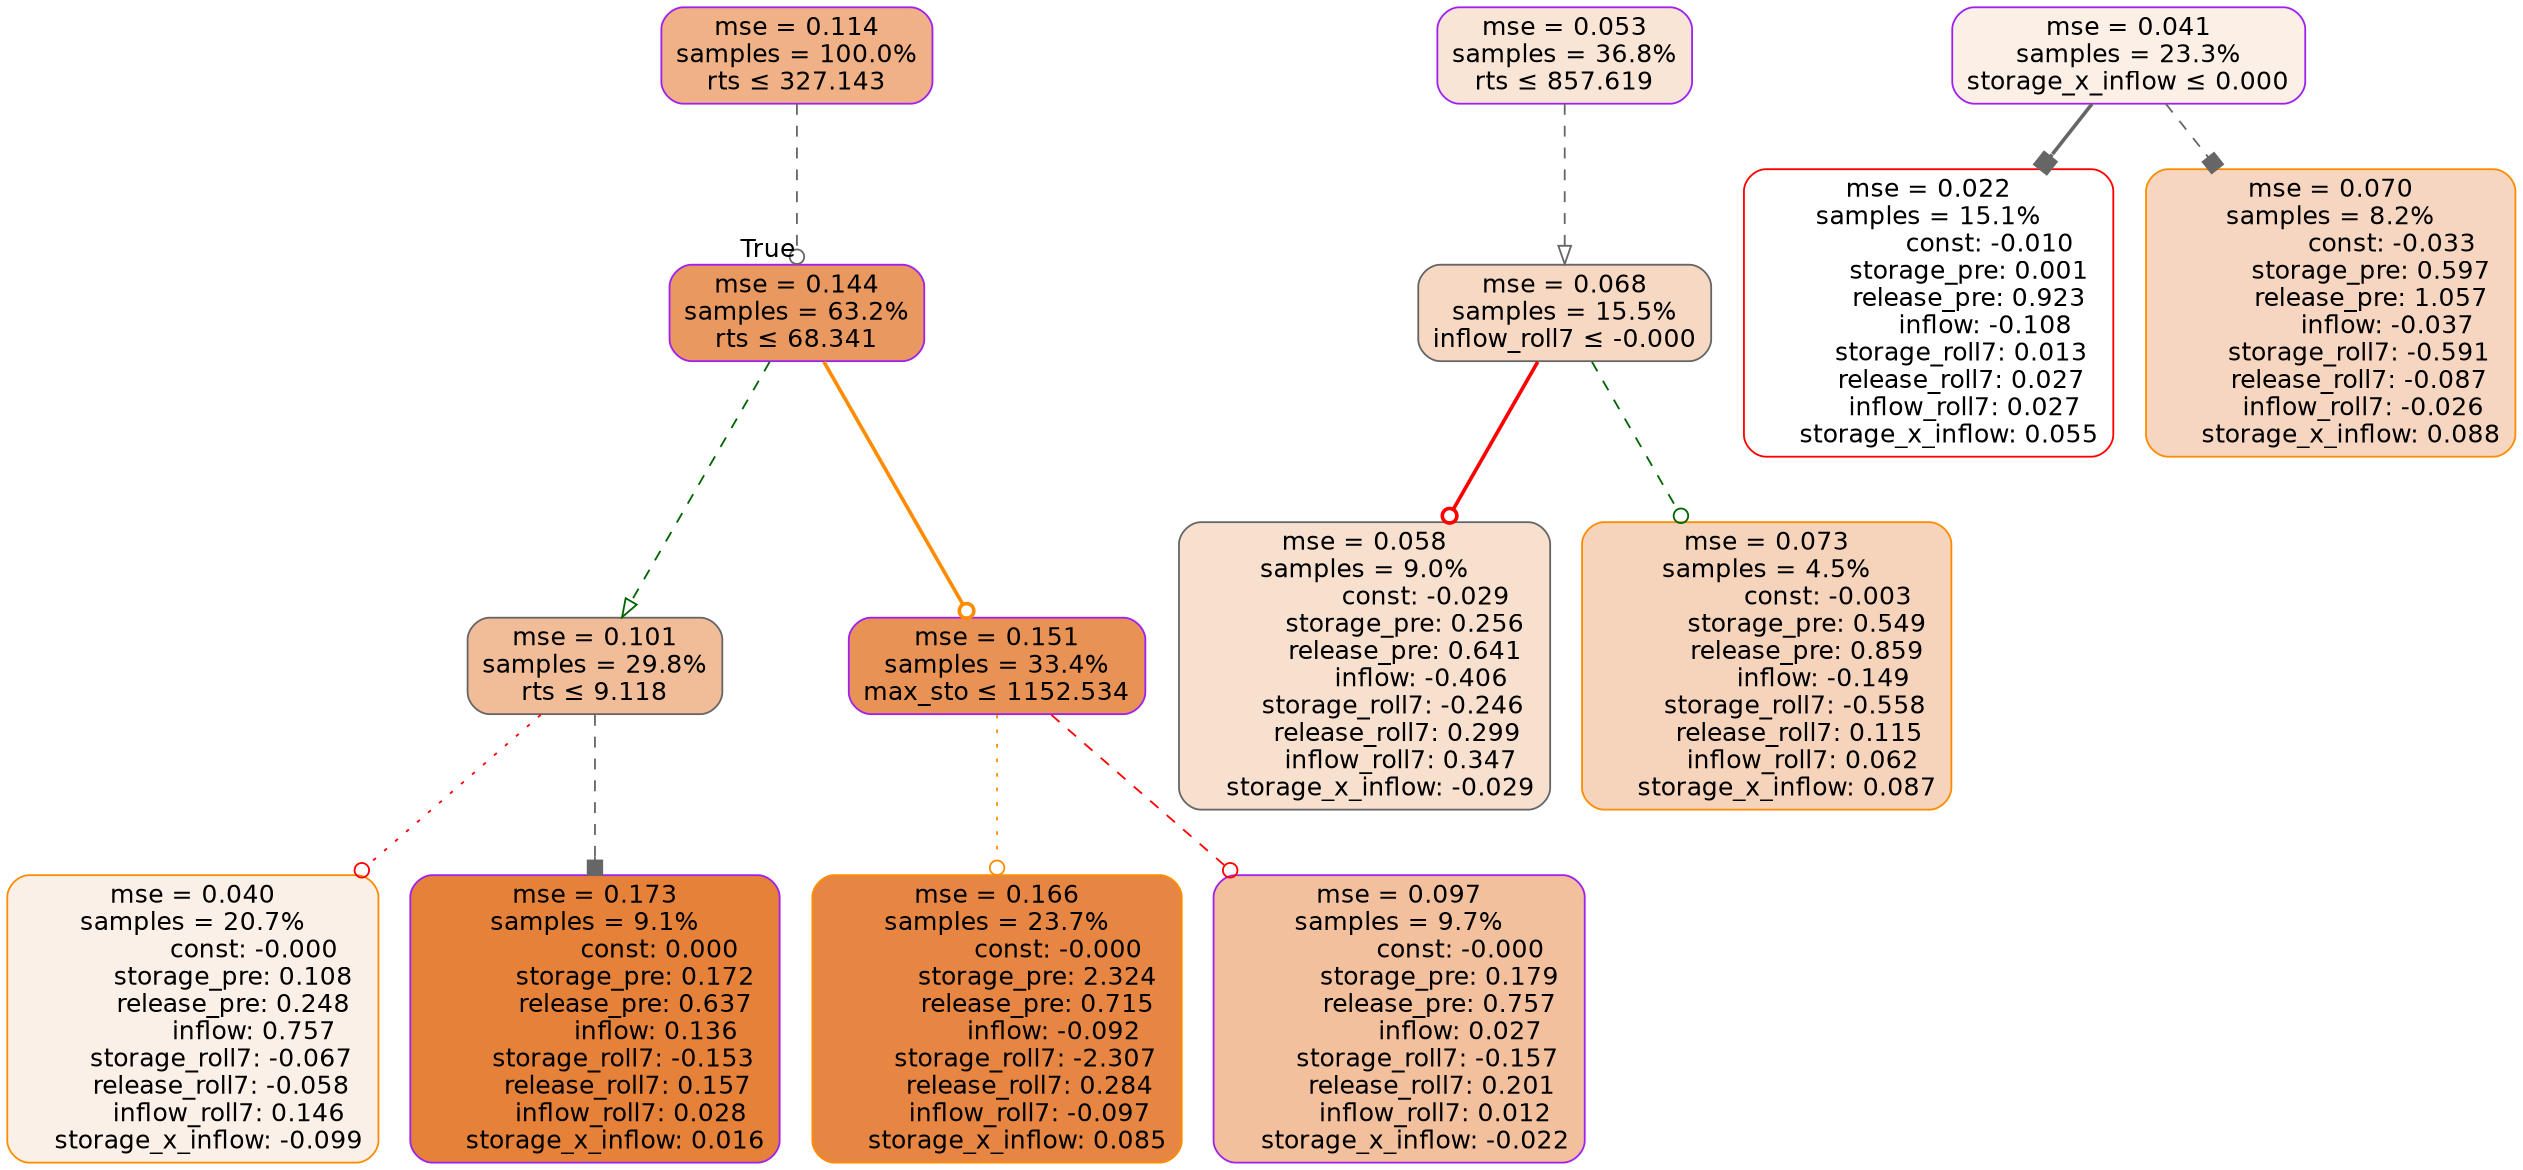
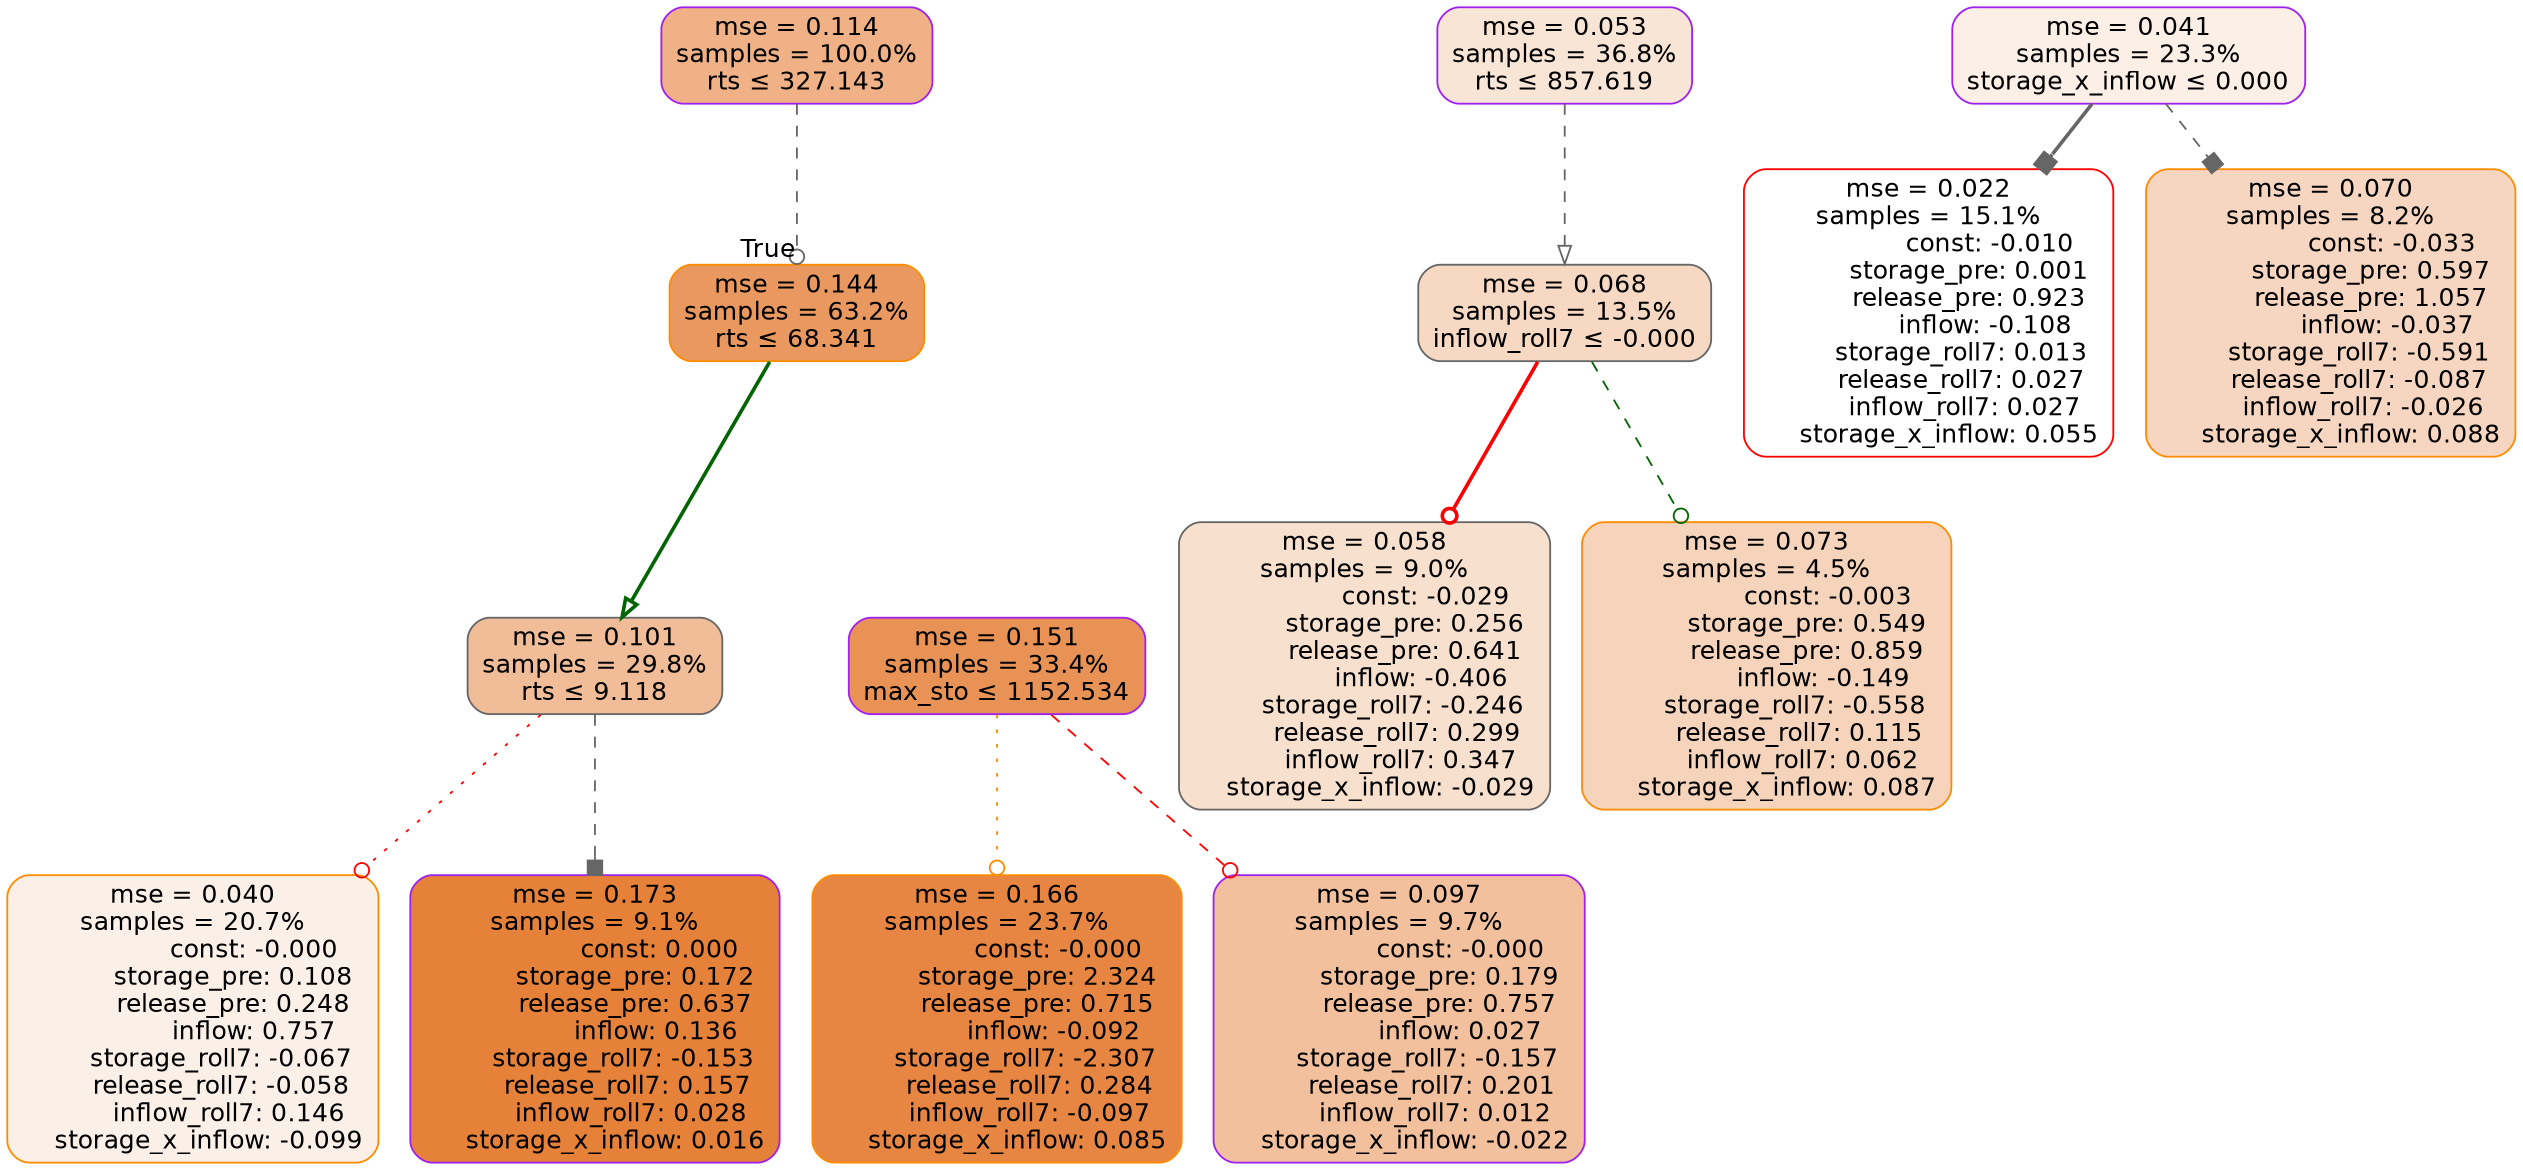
(797, 313) -> (797, 313)
(1565, 313) -> (1565, 313)
(701, 481) -> (701, 481)
(893, 483) -> none
